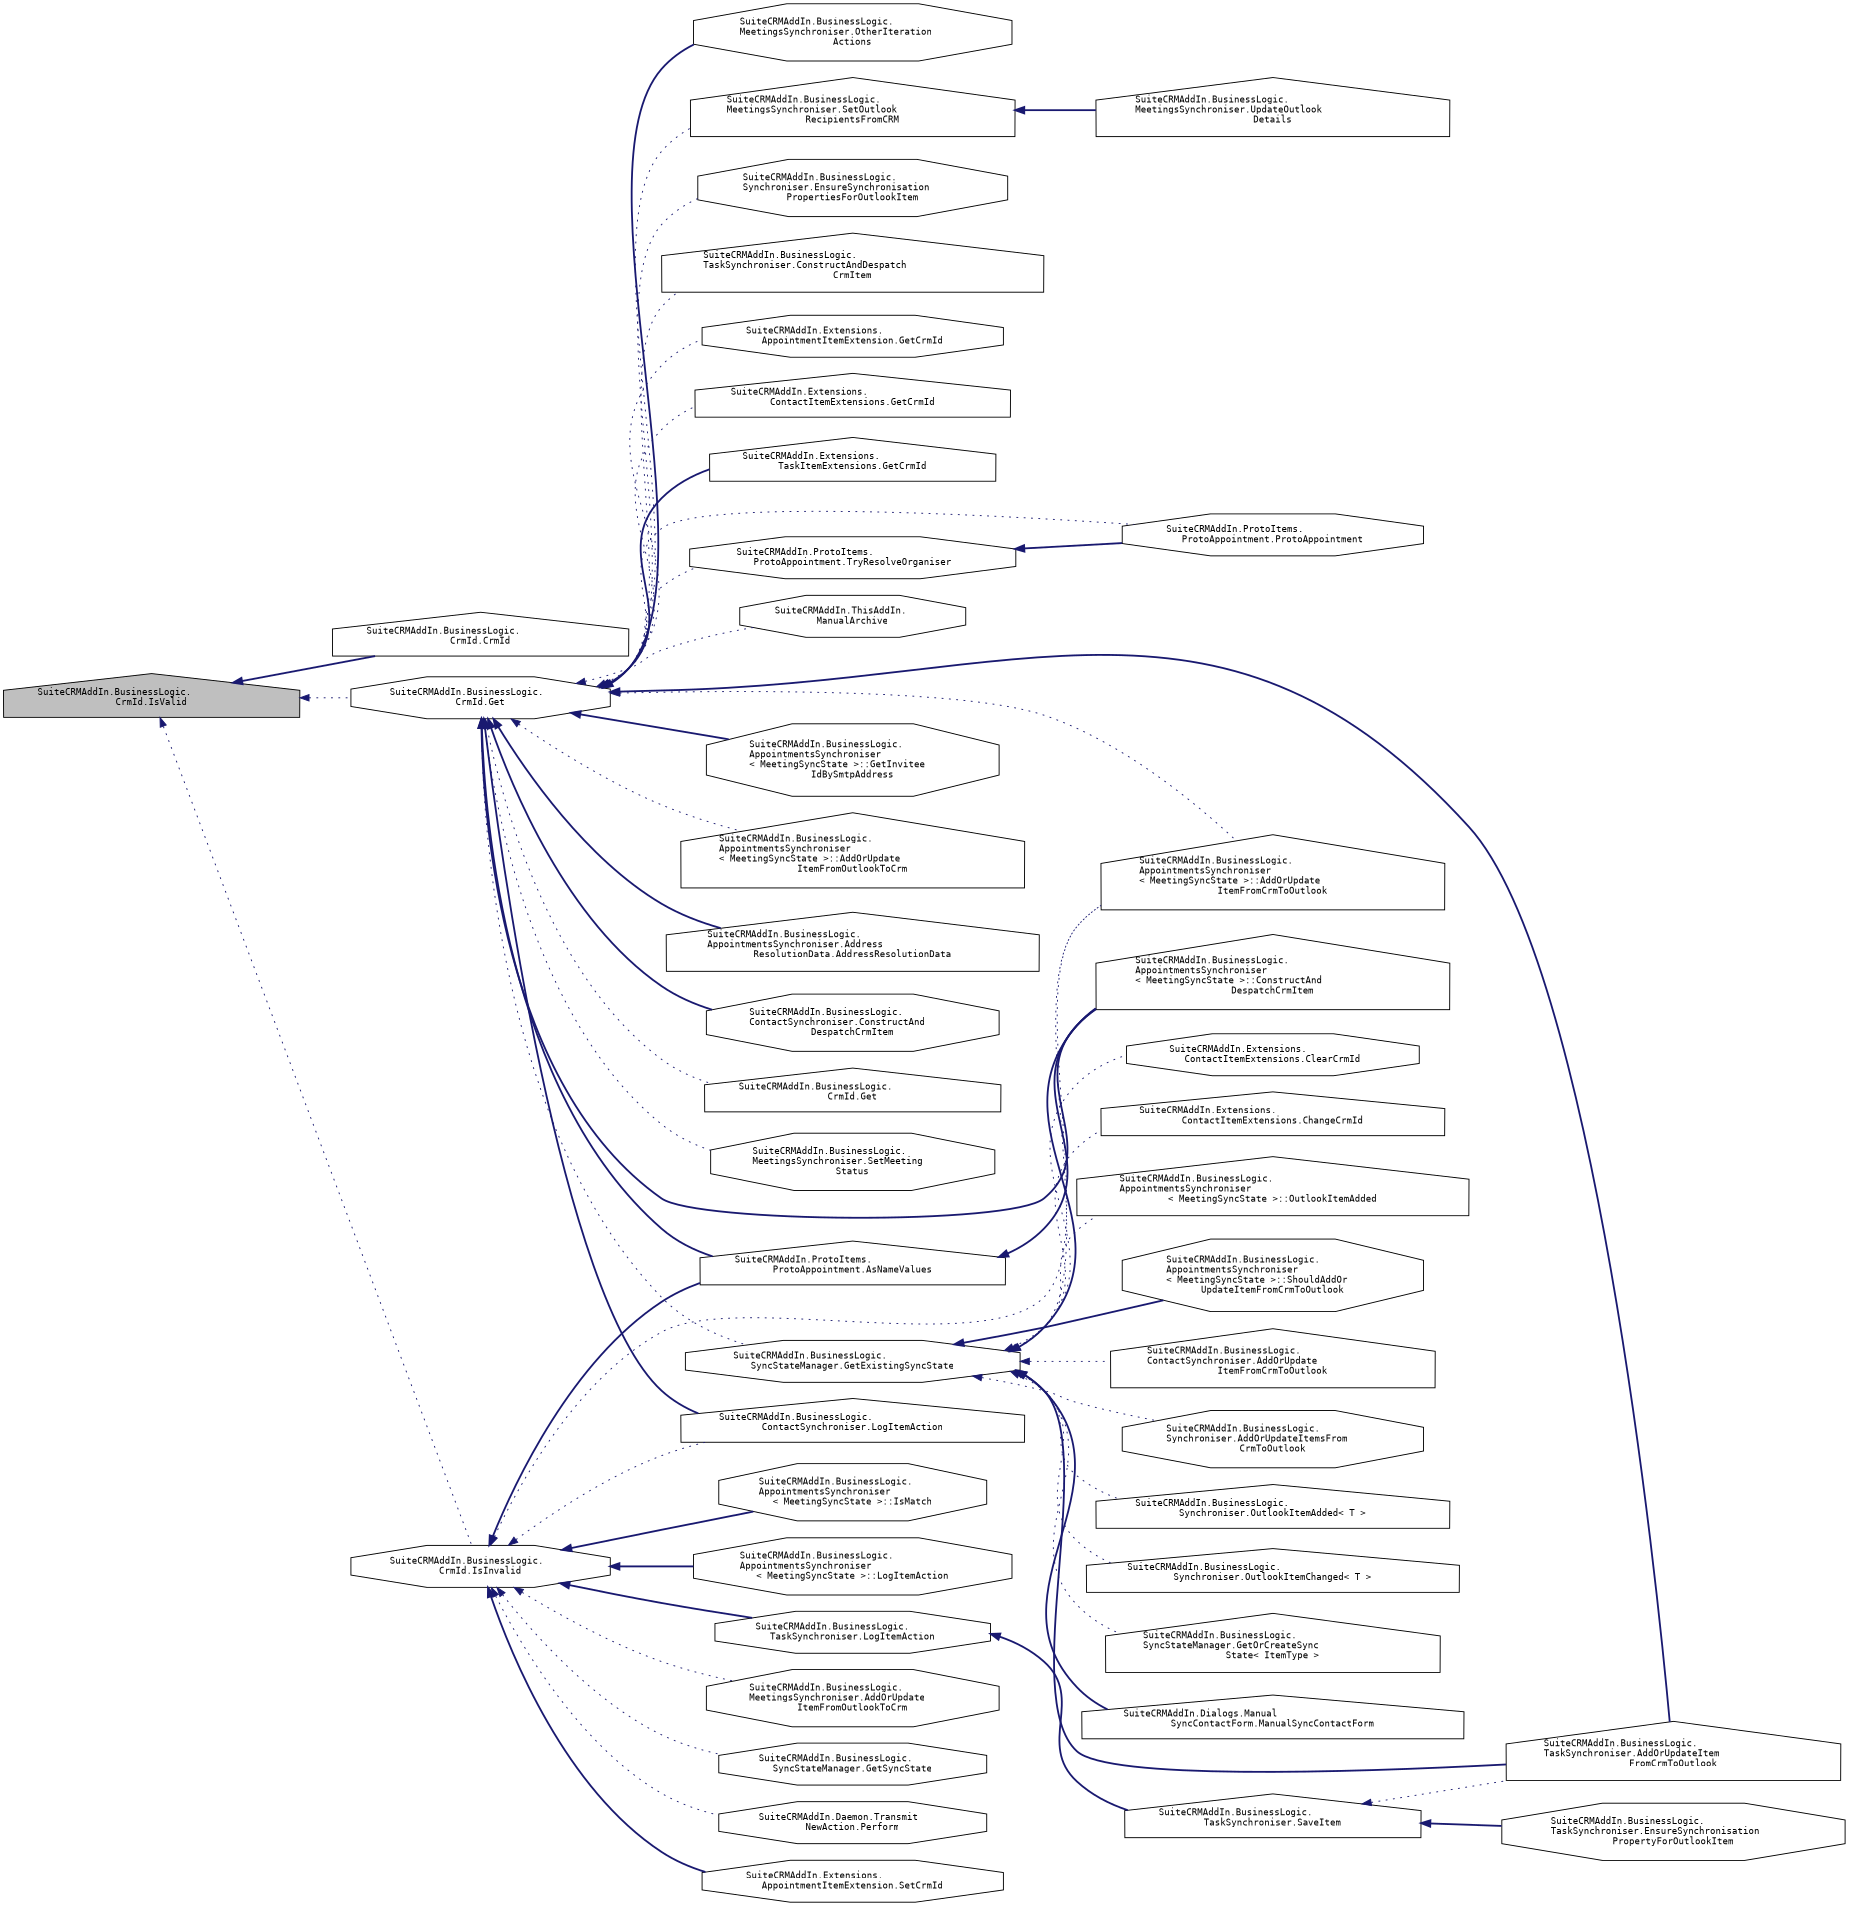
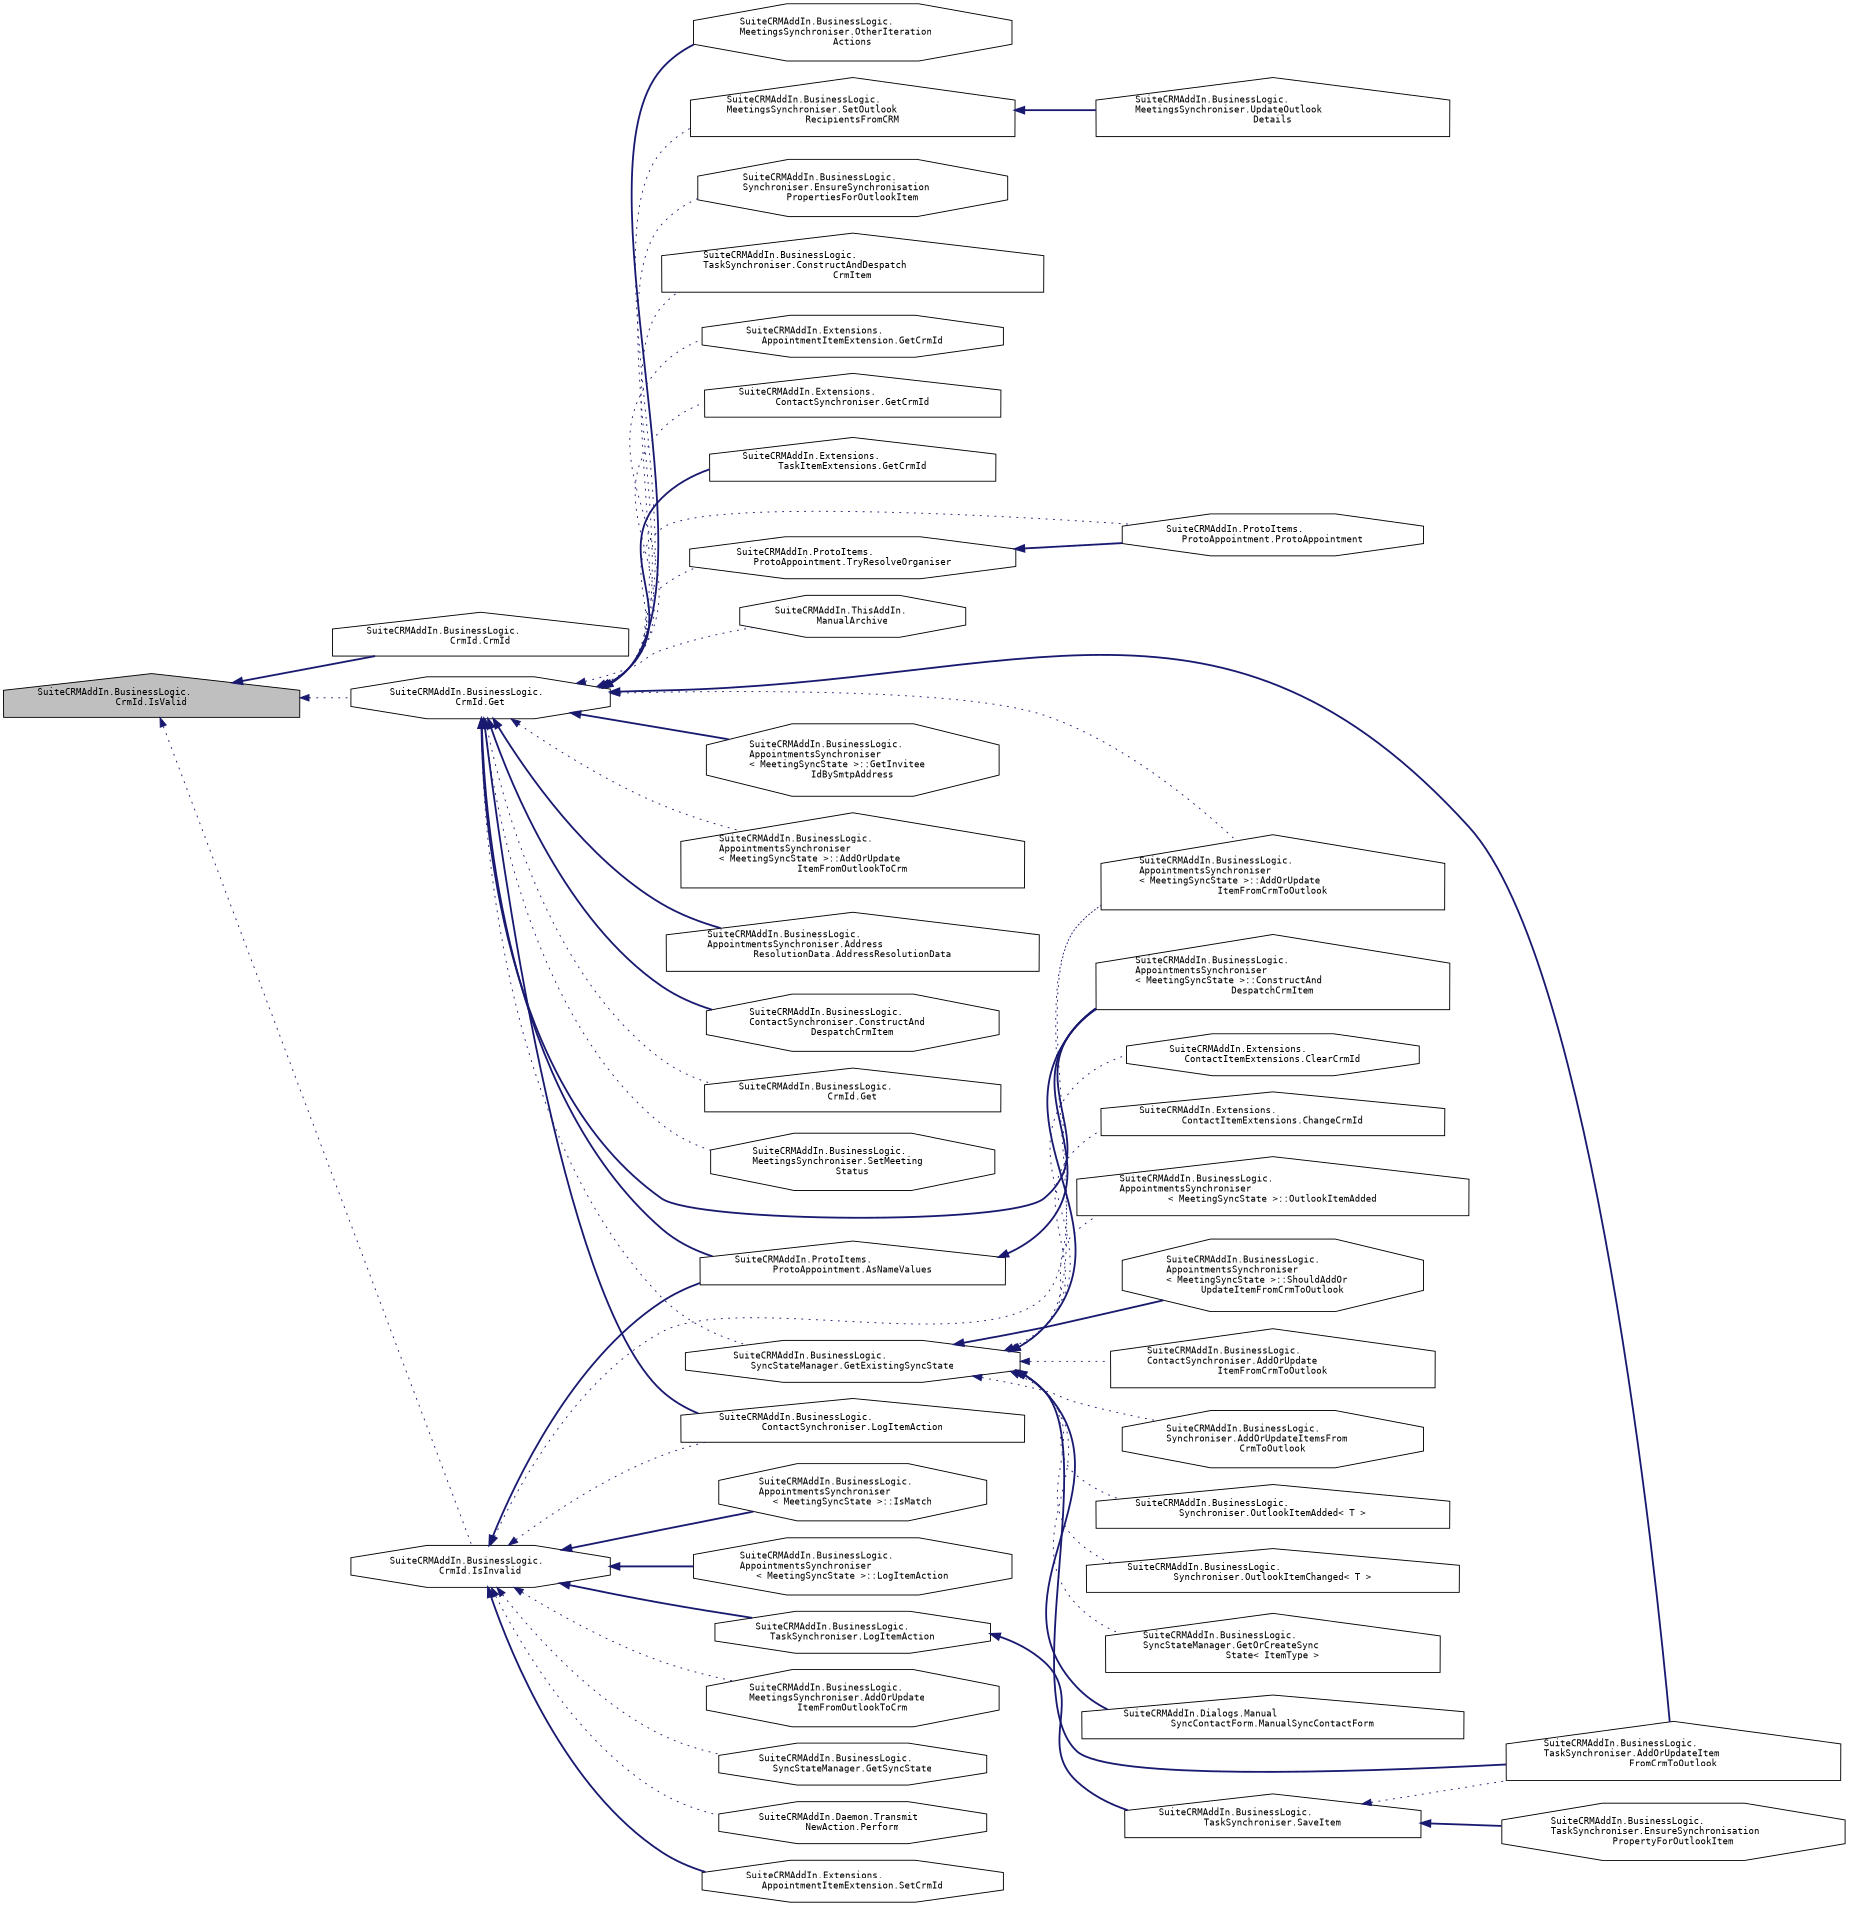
(853, 398) -> (853, 398)
